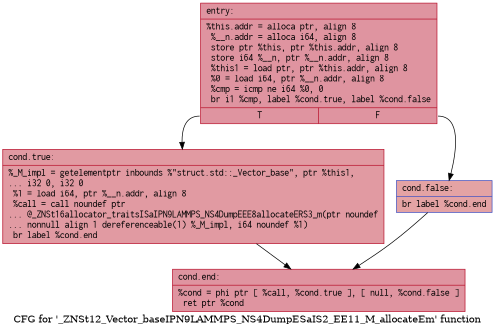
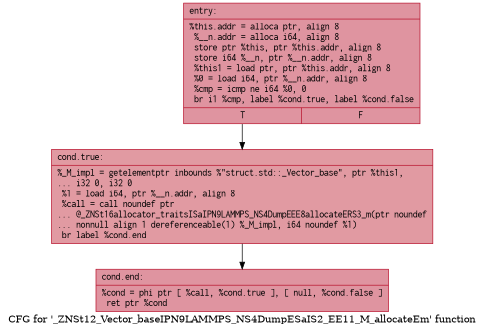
(444, 196) -> none
